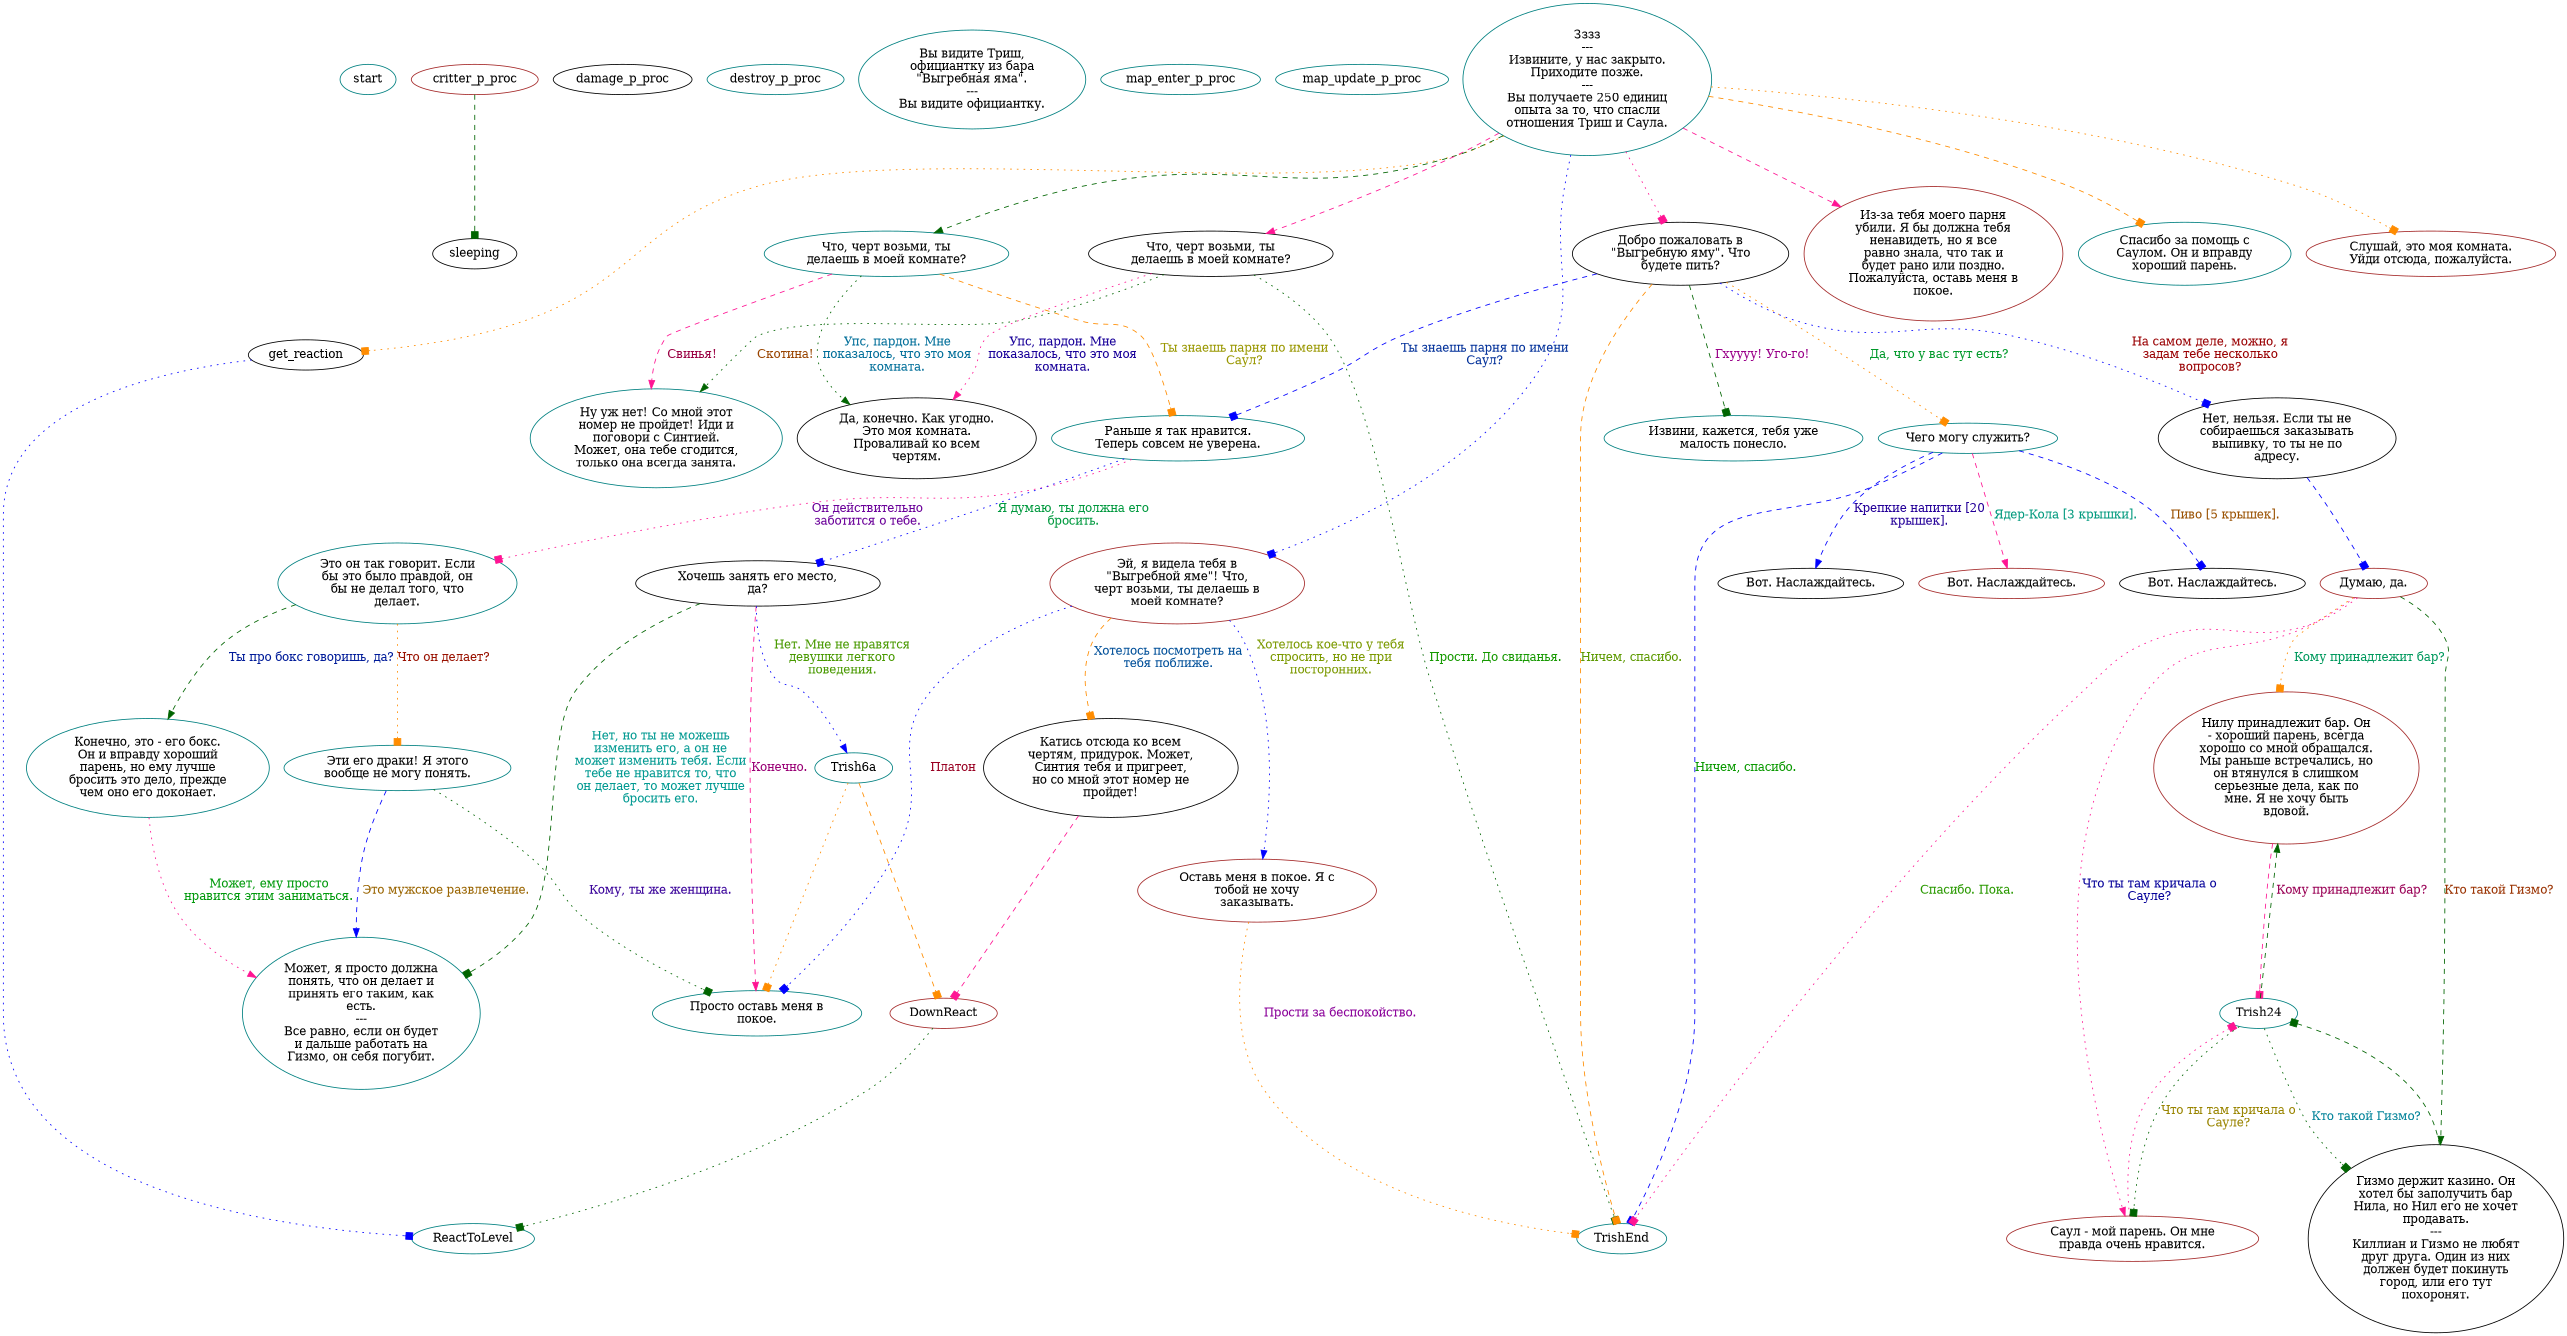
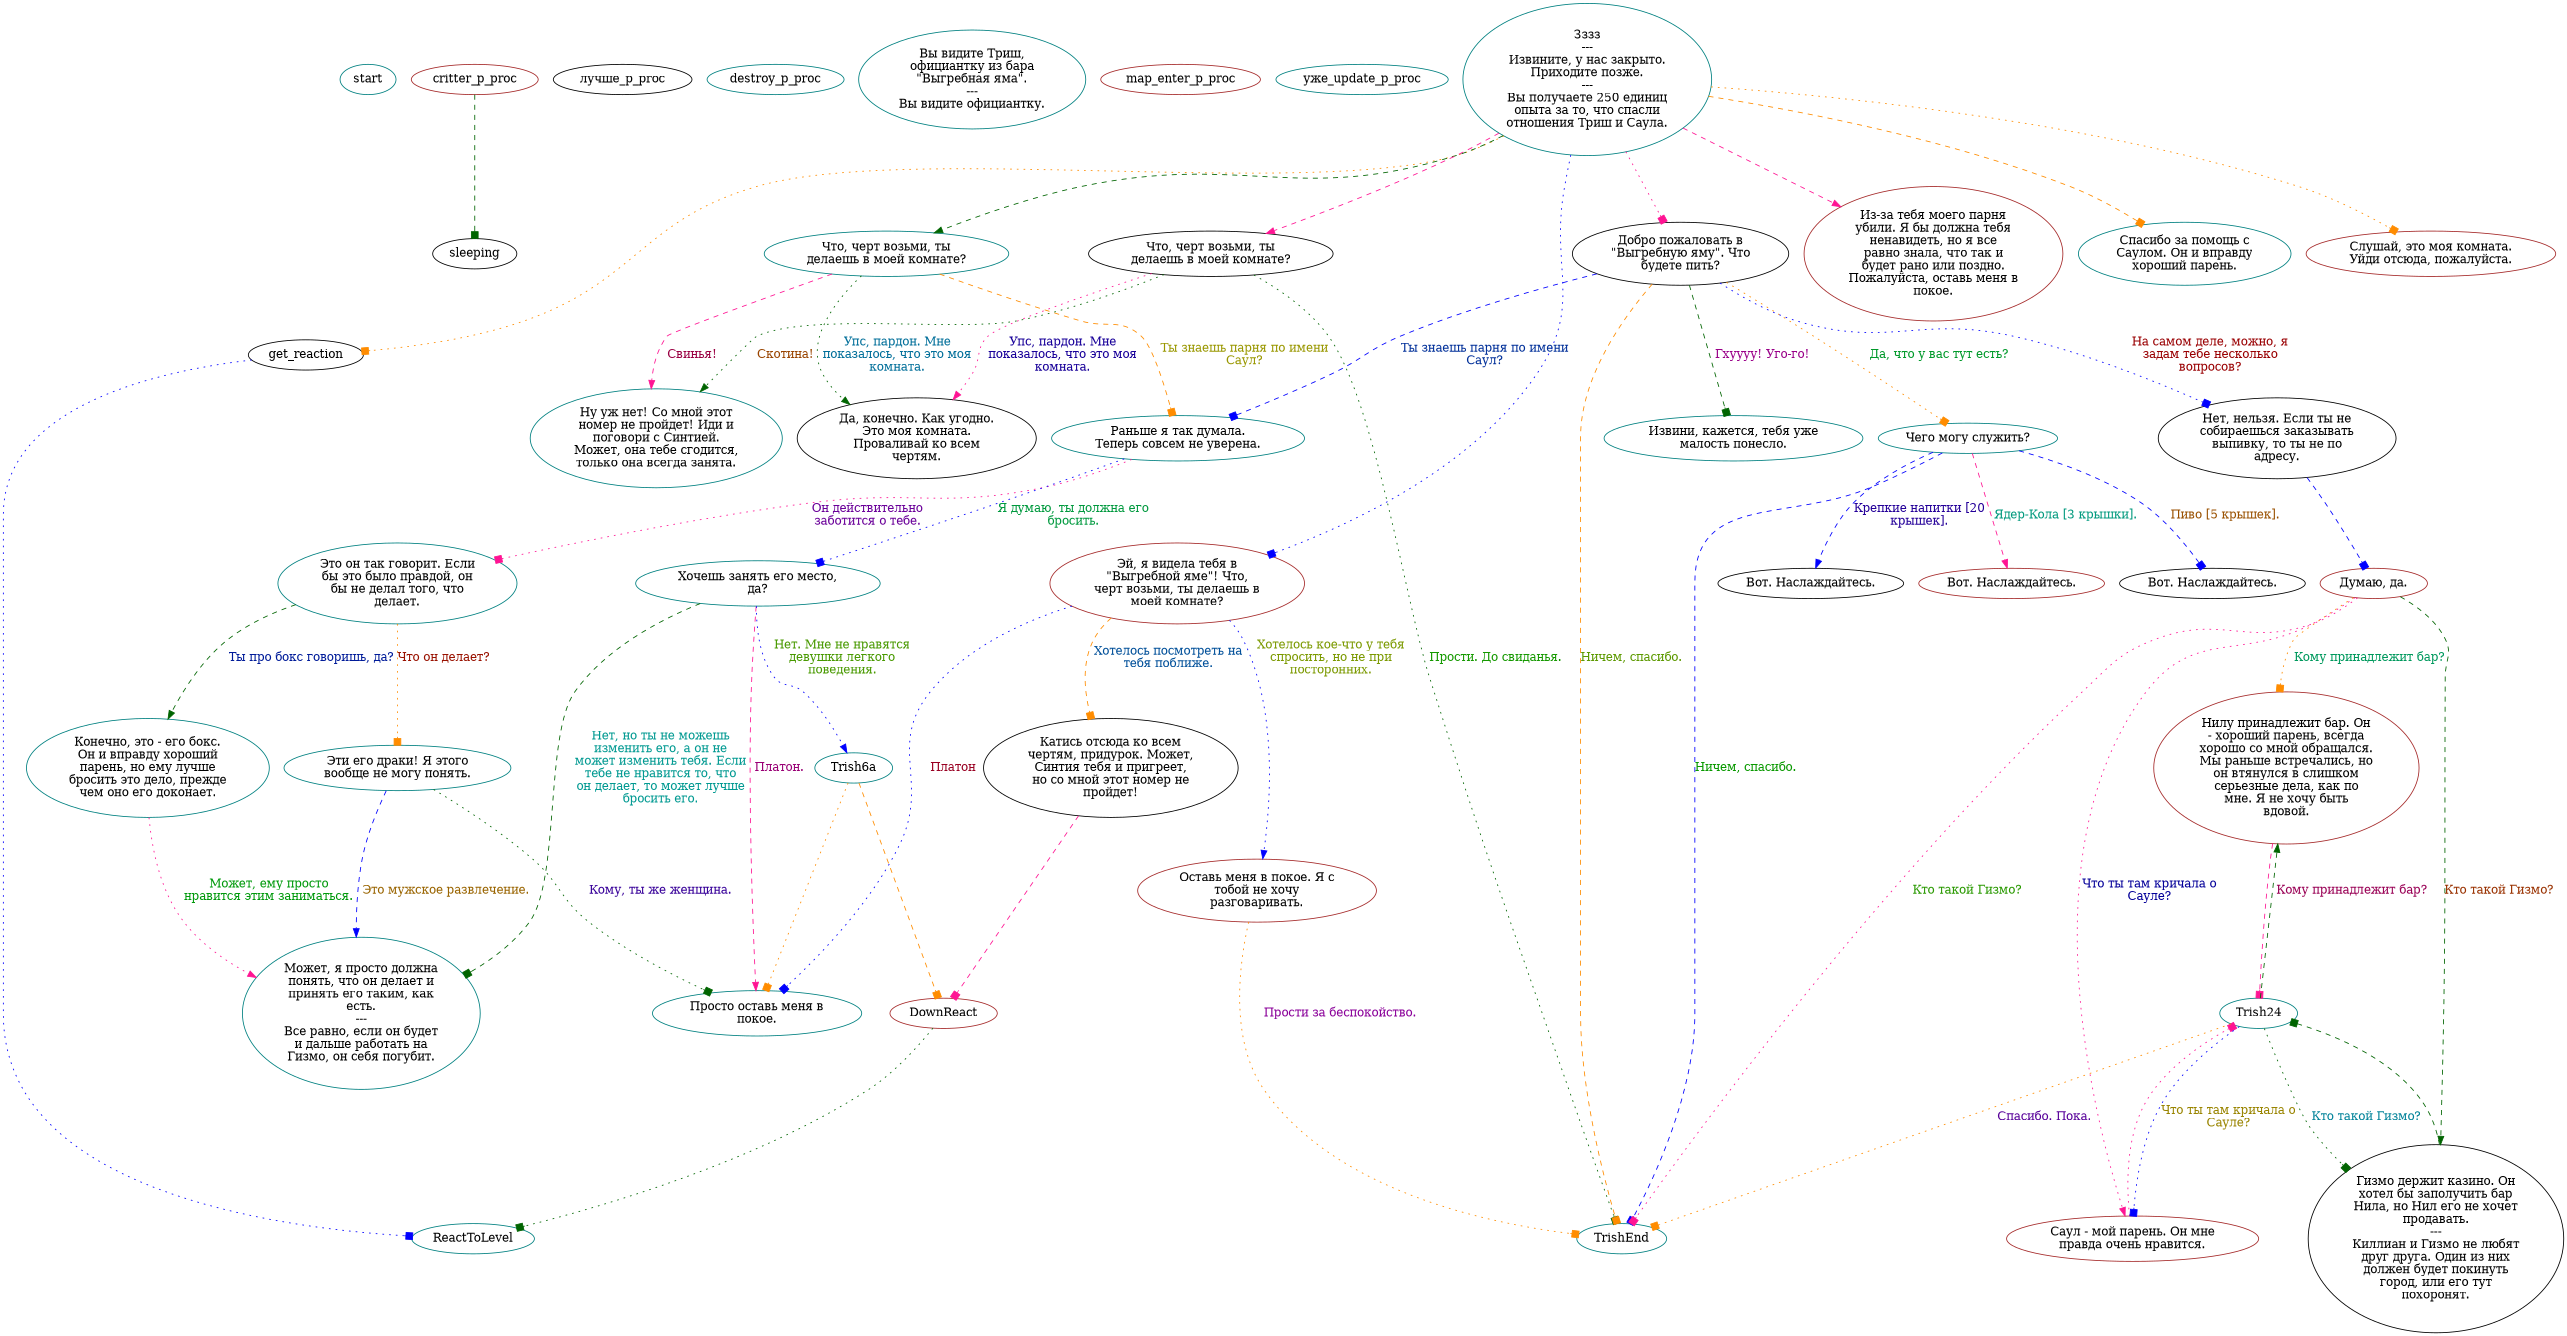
(623, 79) -> (623, 79)
(1181, 79) -> (1181, 79)
(1362, 79) -> (1362, 79)
(1178, 438) -> (1178, 438)
(758, 583) -> (758, 583)
(779, 768) -> (779, 768)
(1257, 891) -> (1257, 891)
(1967, 891) -> (1967, 891)
(2162, 1103) -> (2162, 1103)
none -> (1945, 1124)
